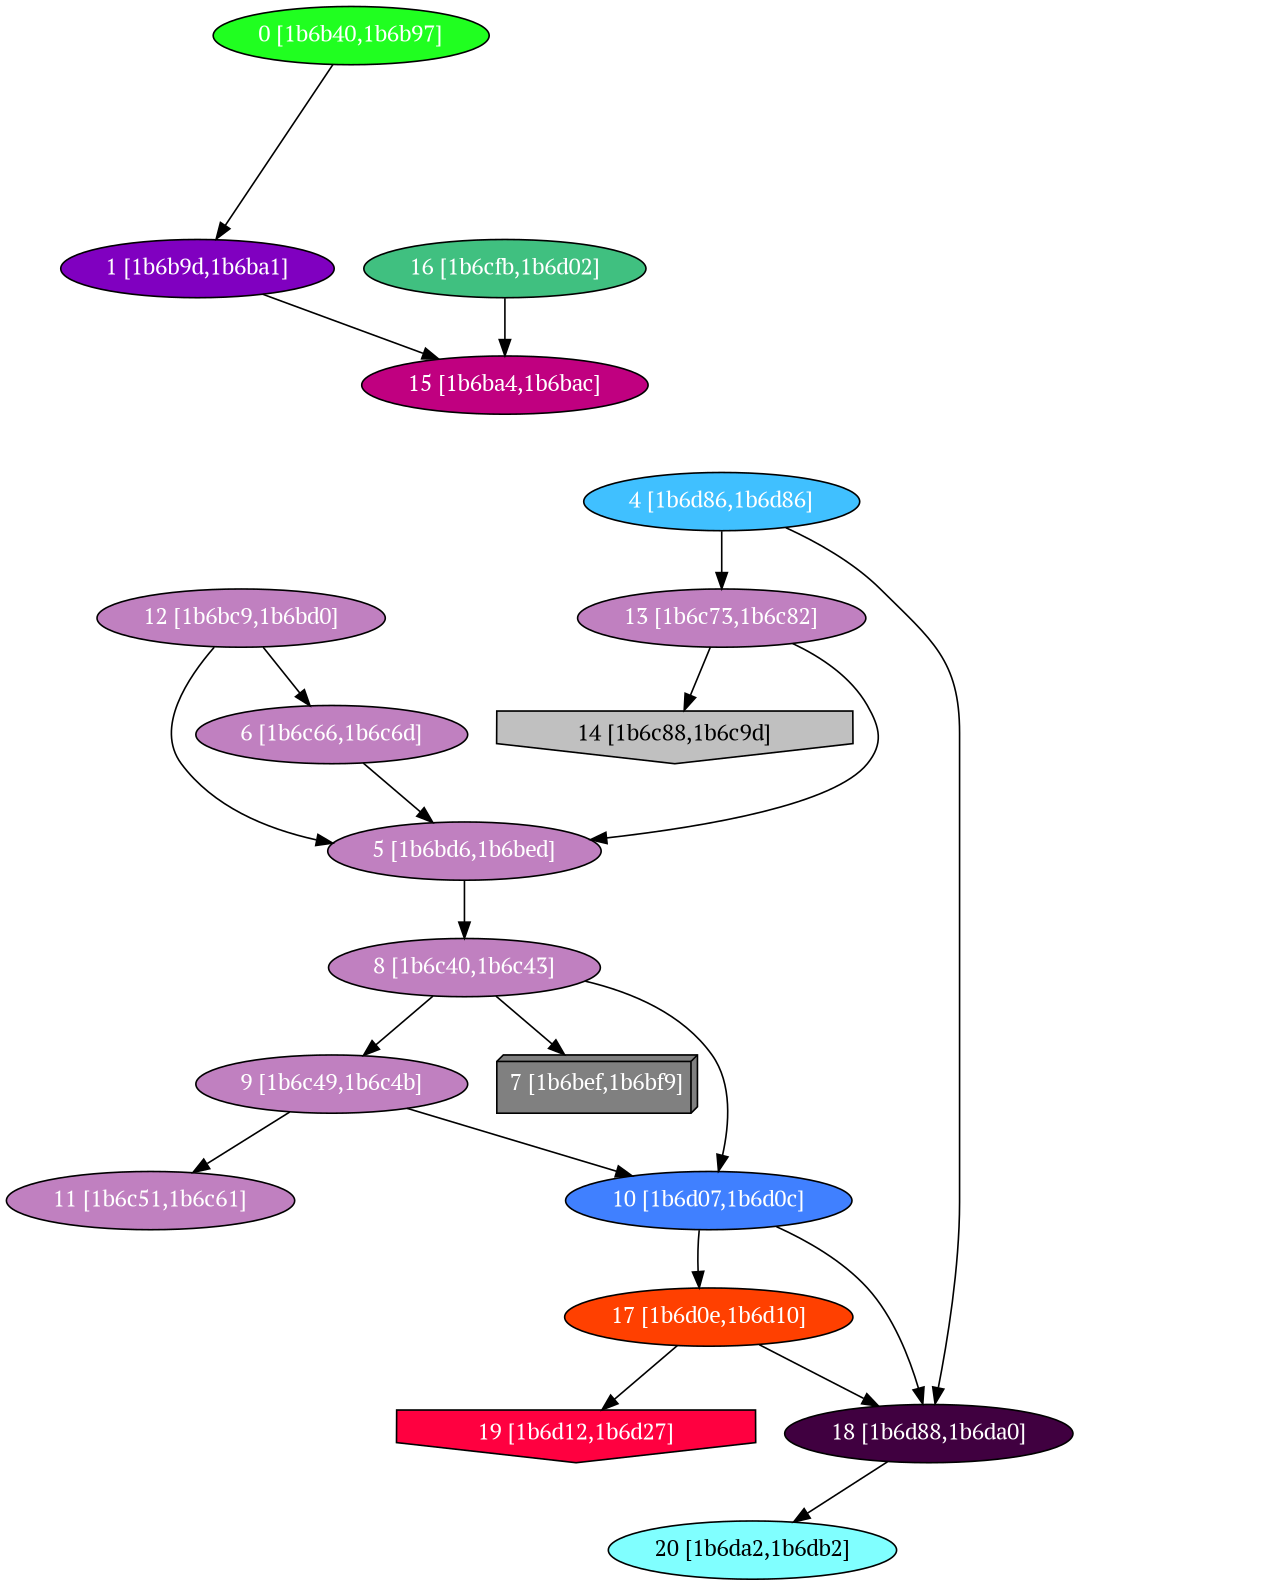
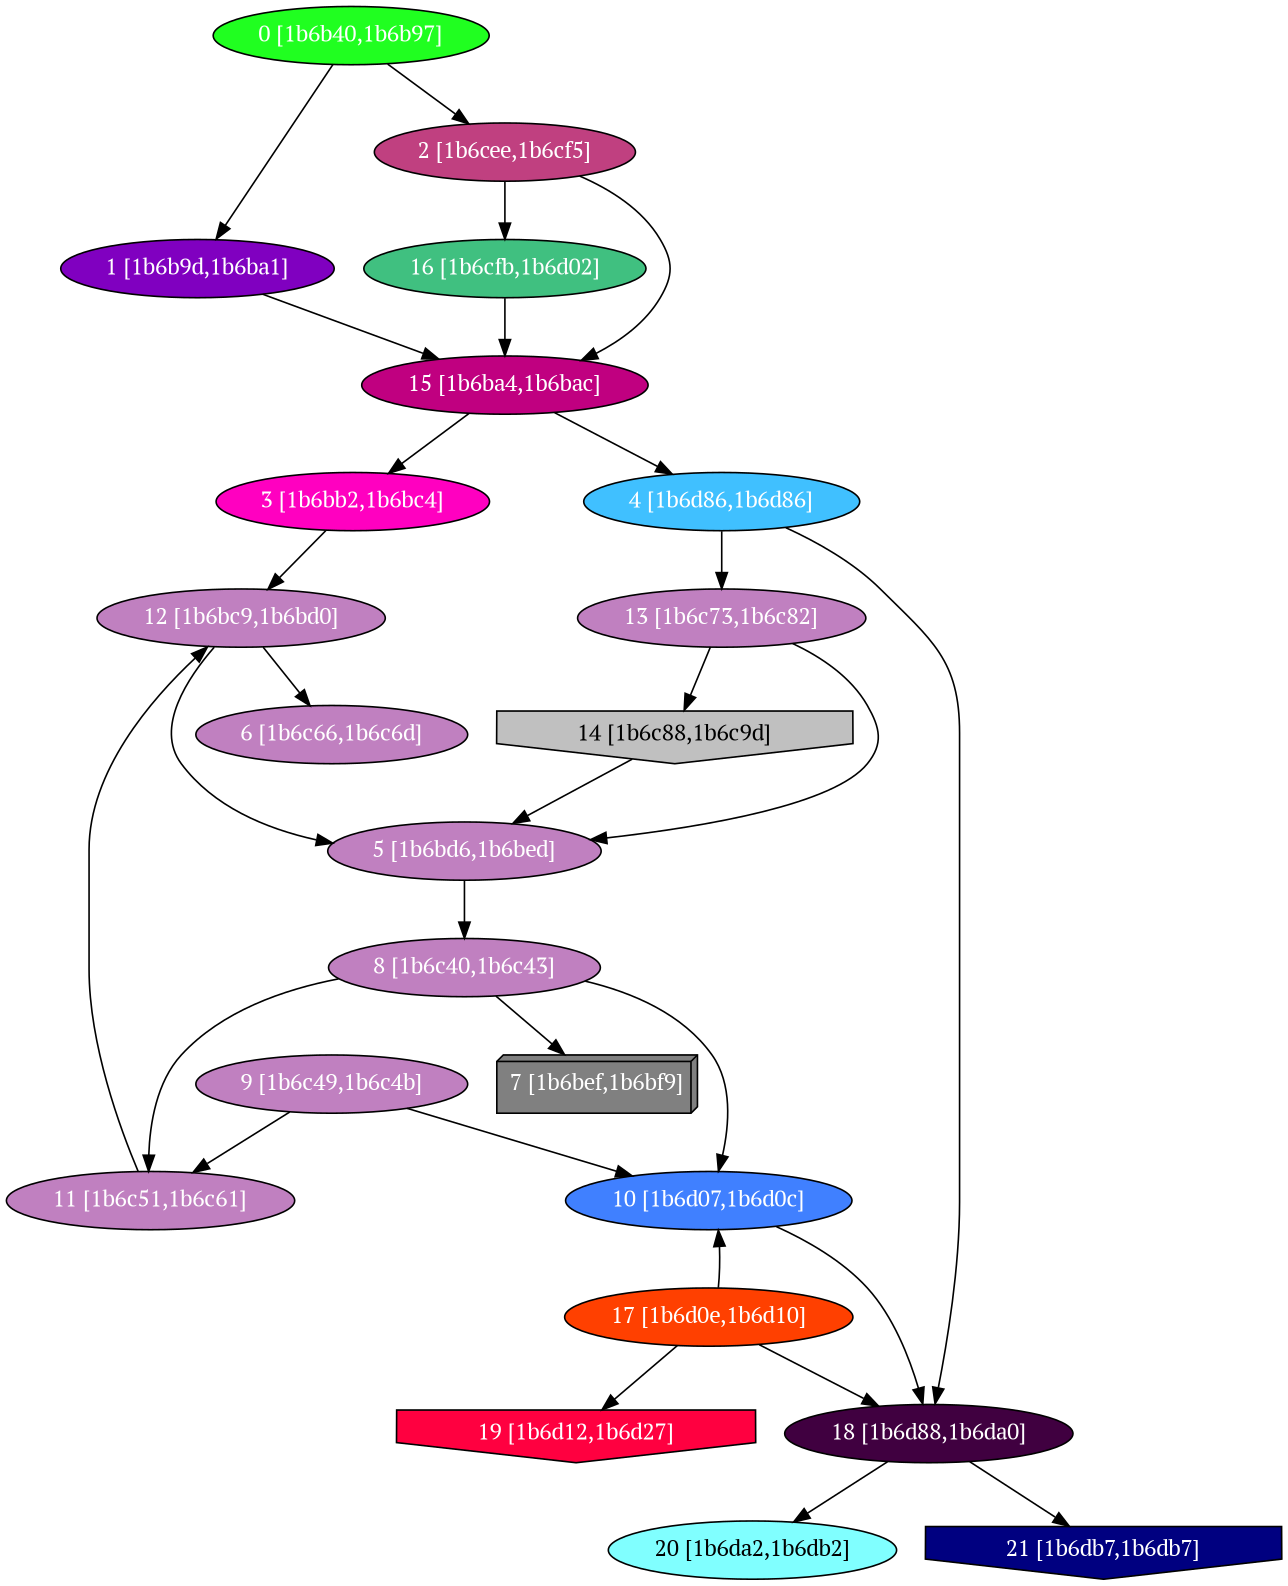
none -> (505, 152)
none -> (606, 440)
none -> (353, 502)
(392, 787) -> (580, 787)
none -> (89, 902)
(404, 1020) -> (208, 1032)
(698, 1251) -> (720, 1267)
none -> (1104, 1550)
